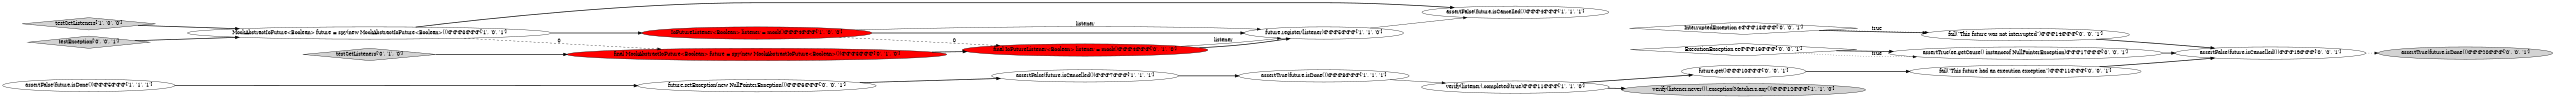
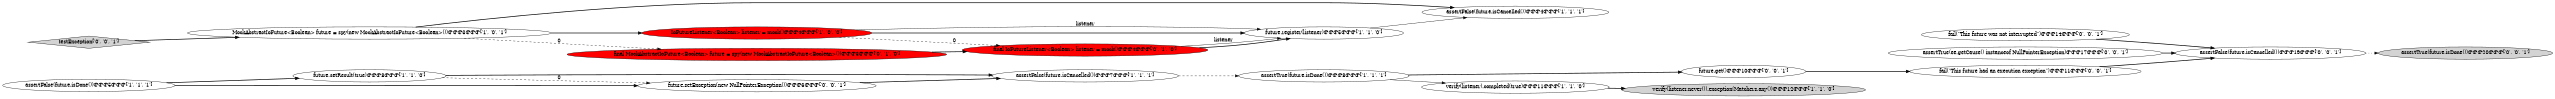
(89, 24) -> none
(1744, 28) -> none
(1744, 50) -> none
(369, 54) -> none
none -> (369, 76)
(1207, 76) -> (1207, 76)
(1635, 79) -> (1543, 74)
